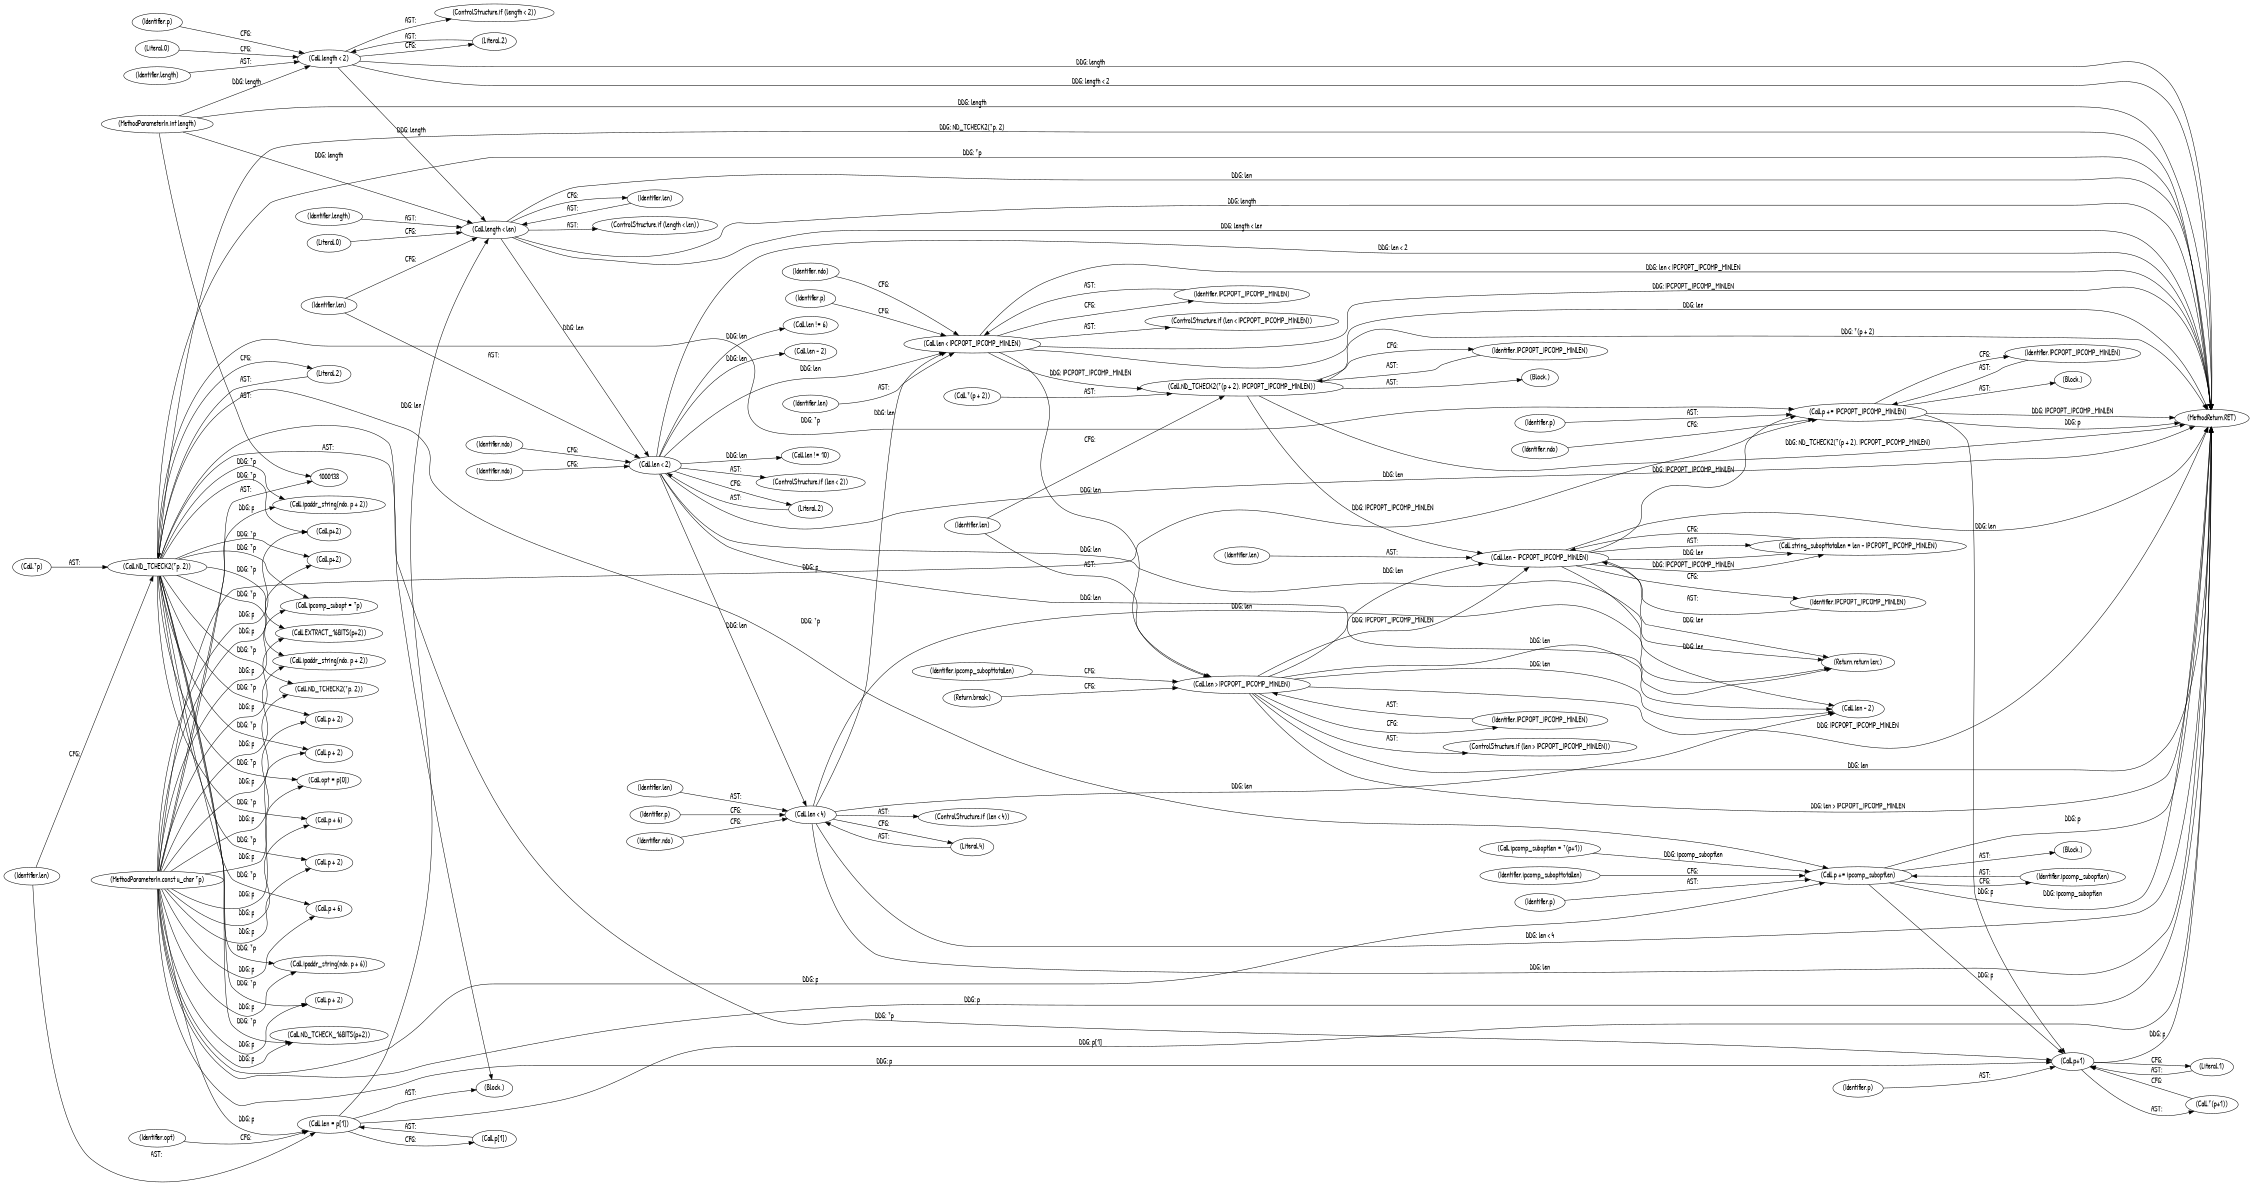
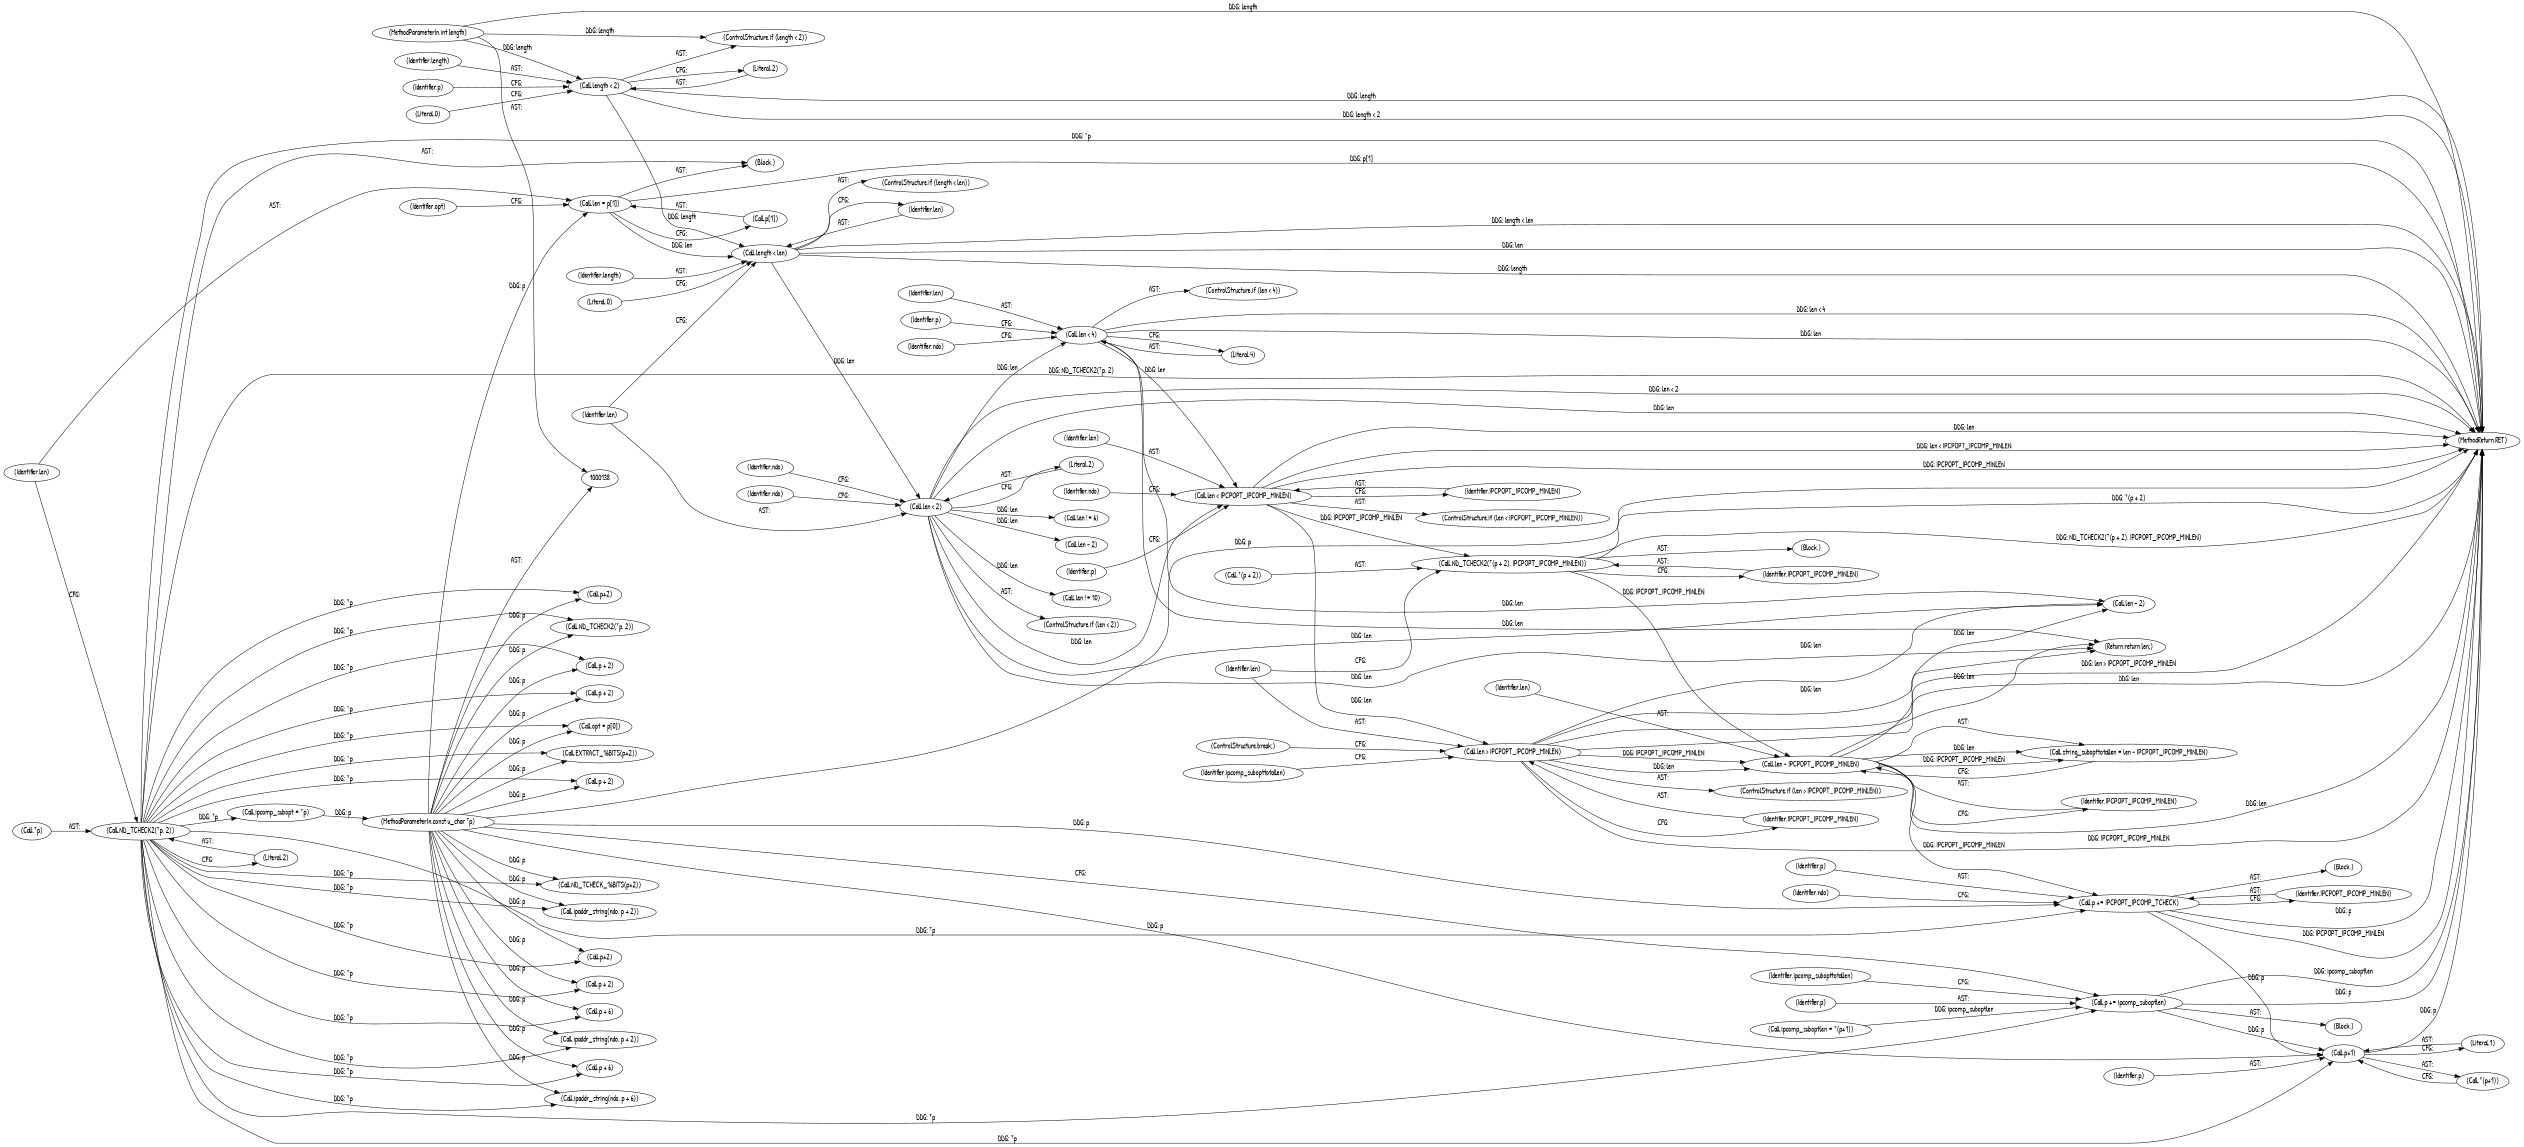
(325, 177) -> (592, 36)
(1858, 412) -> (2129, 903)
(972, 698) -> (1243, 747)
(202, 725) -> (343, 817)
(2073, 877) -> none
(811, 980) -> (1081, 874)
